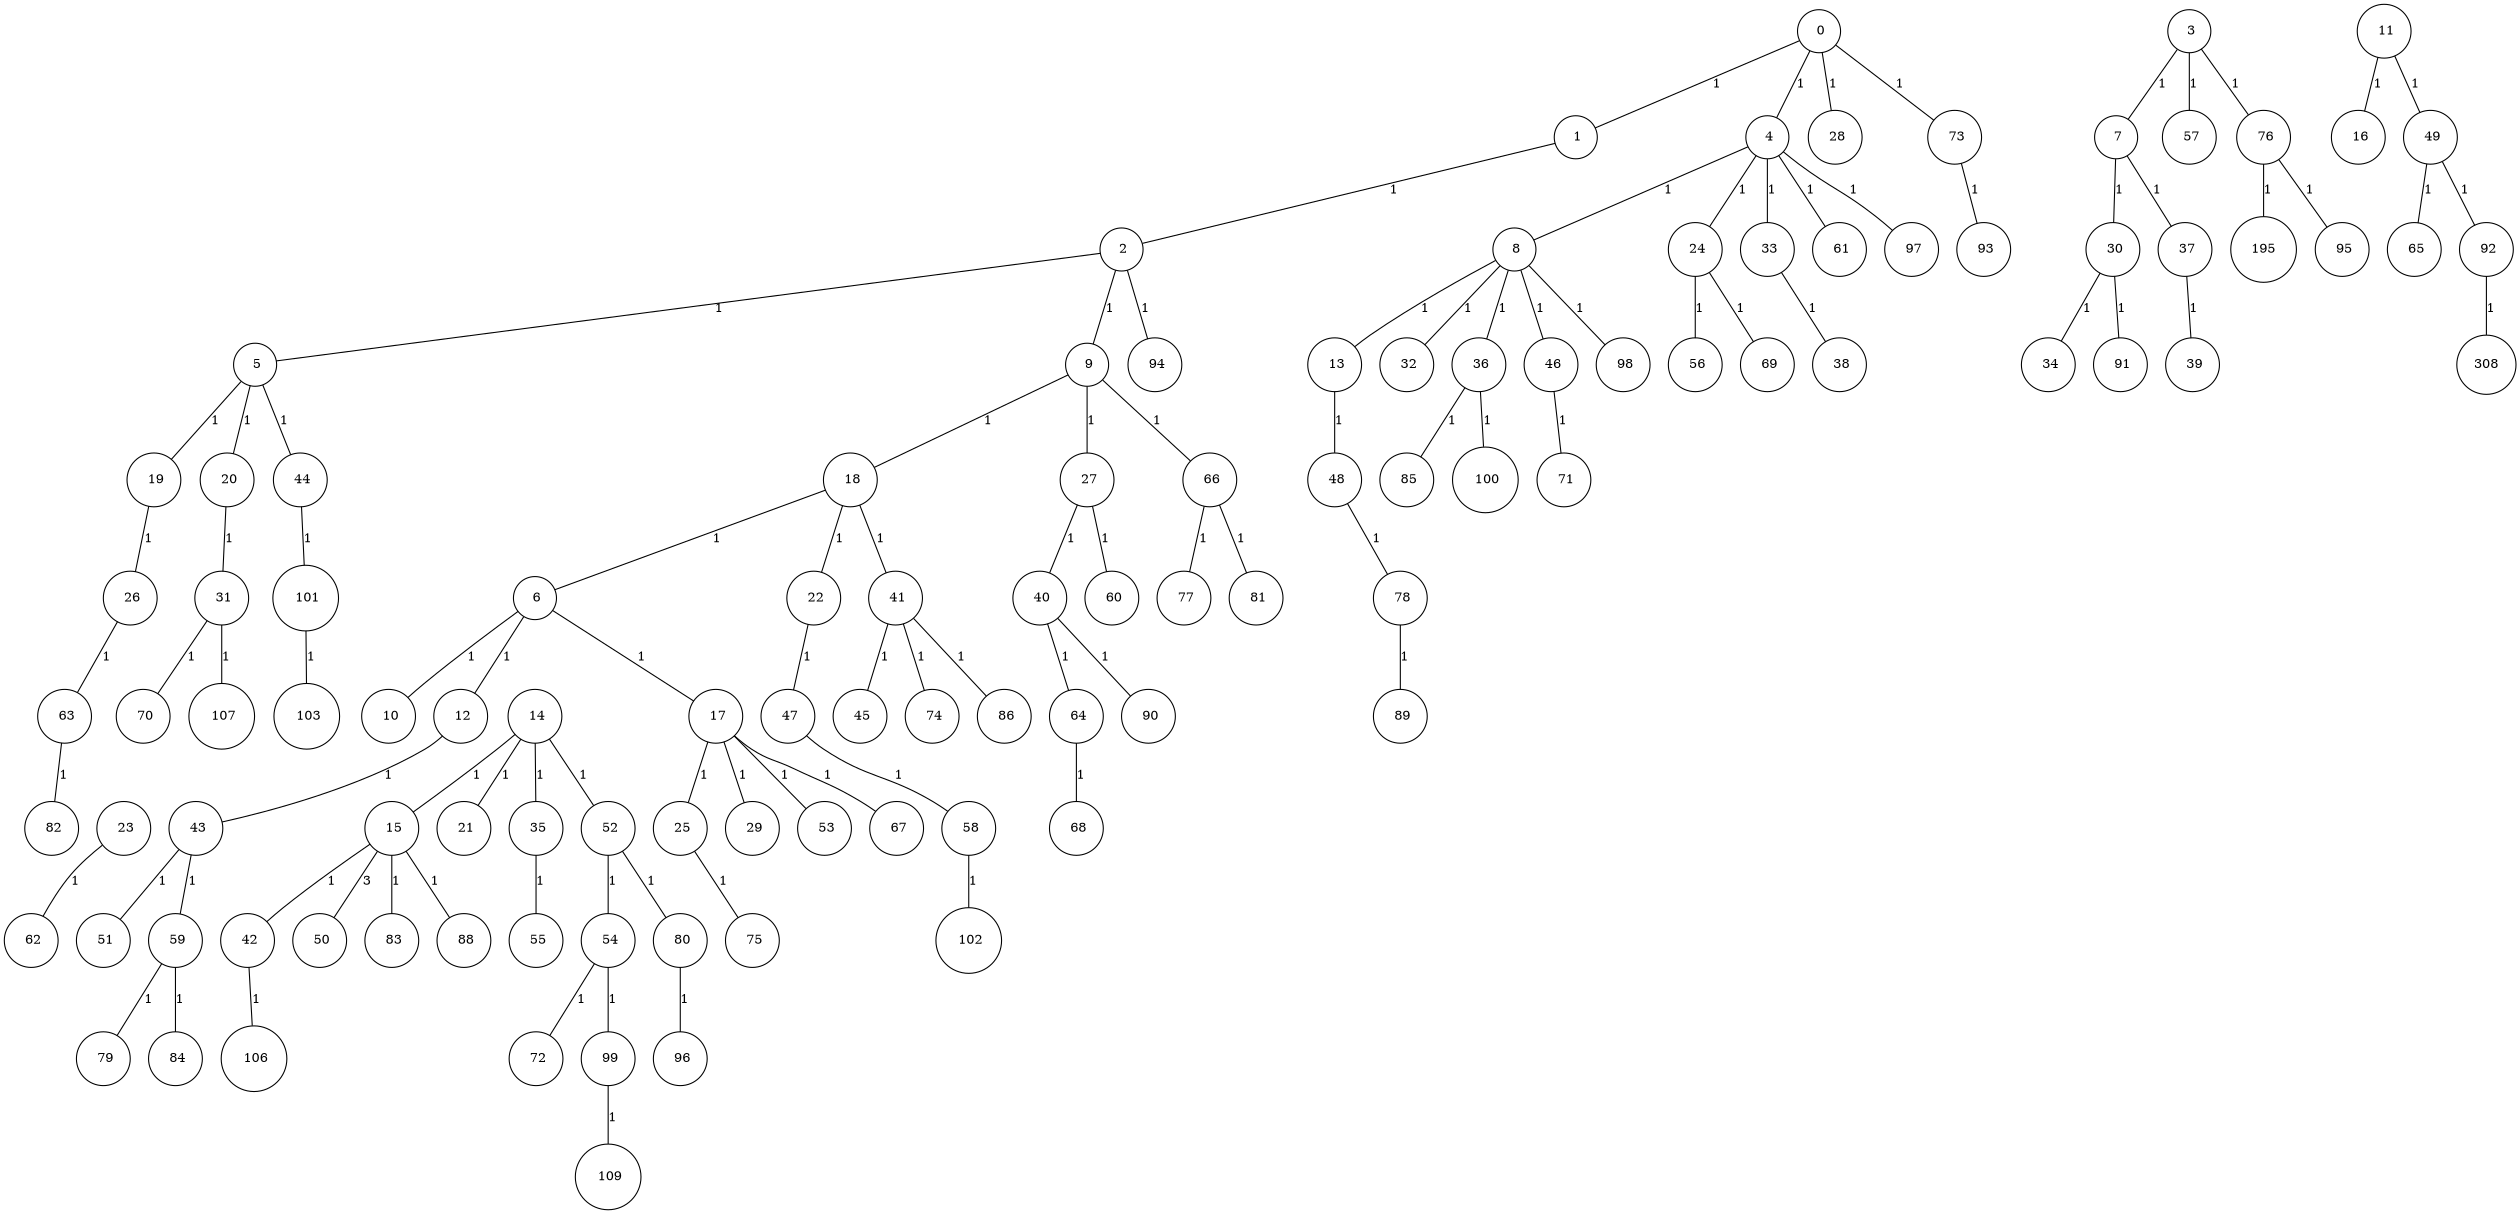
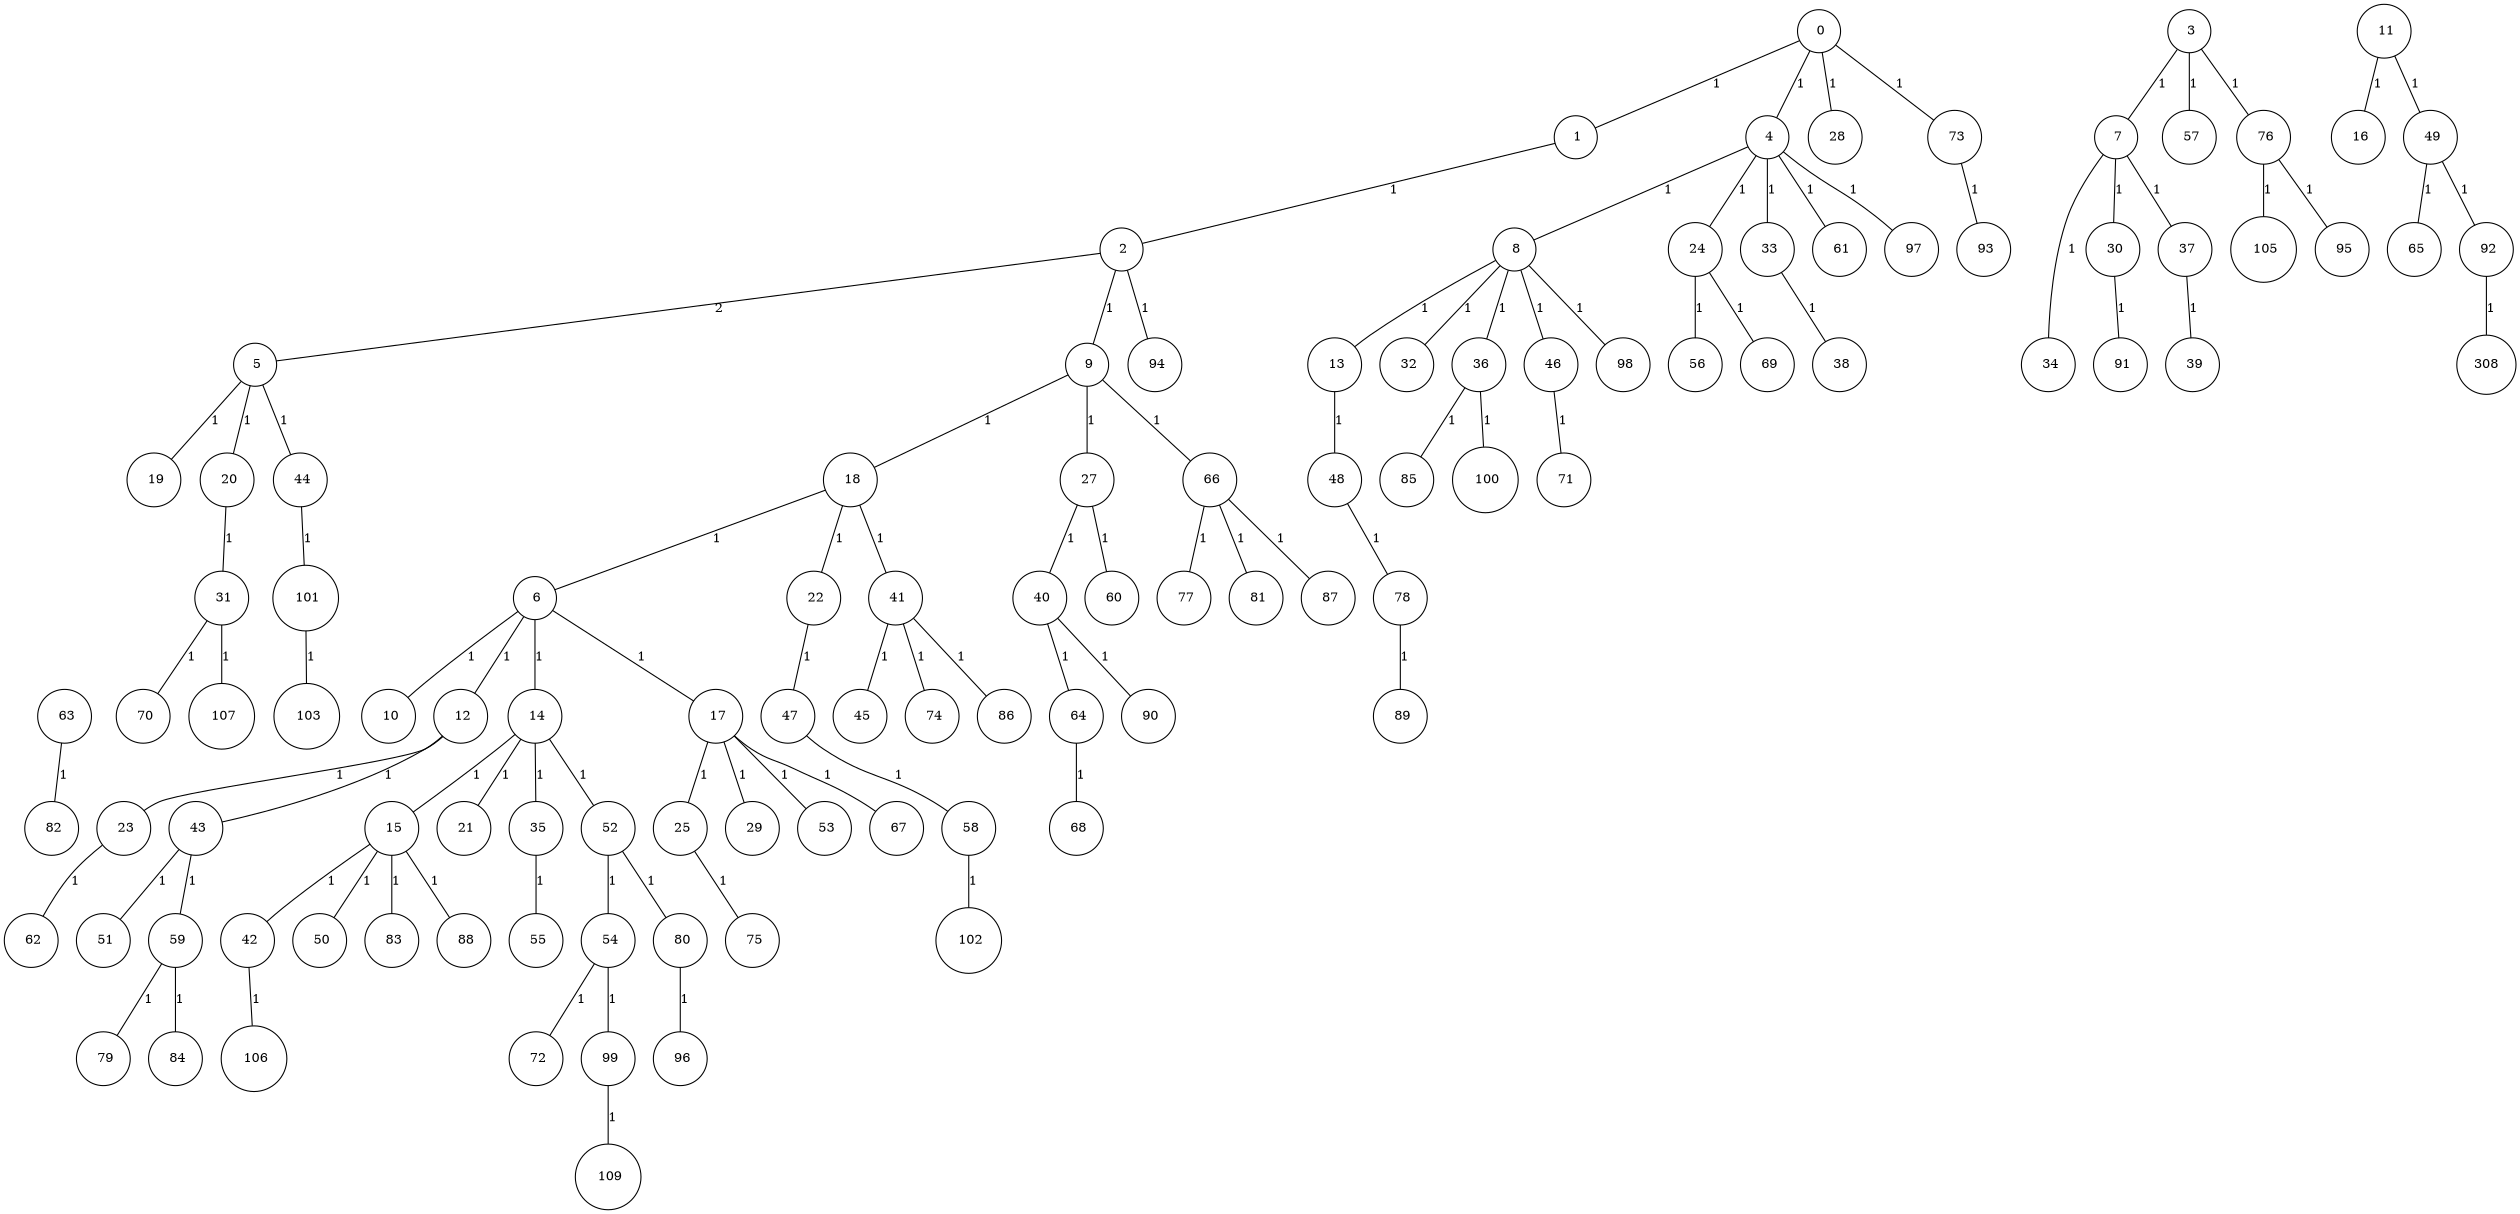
(2264, 249) -> (2264, 249)
(2081, 307) -> (2061, 241)
(719, 309) -> (719, 309)
(130, 598) -> none
none -> (1328, 598)
none -> (535, 655)
none -> (294, 776)
(367, 881) -> (367, 881)
